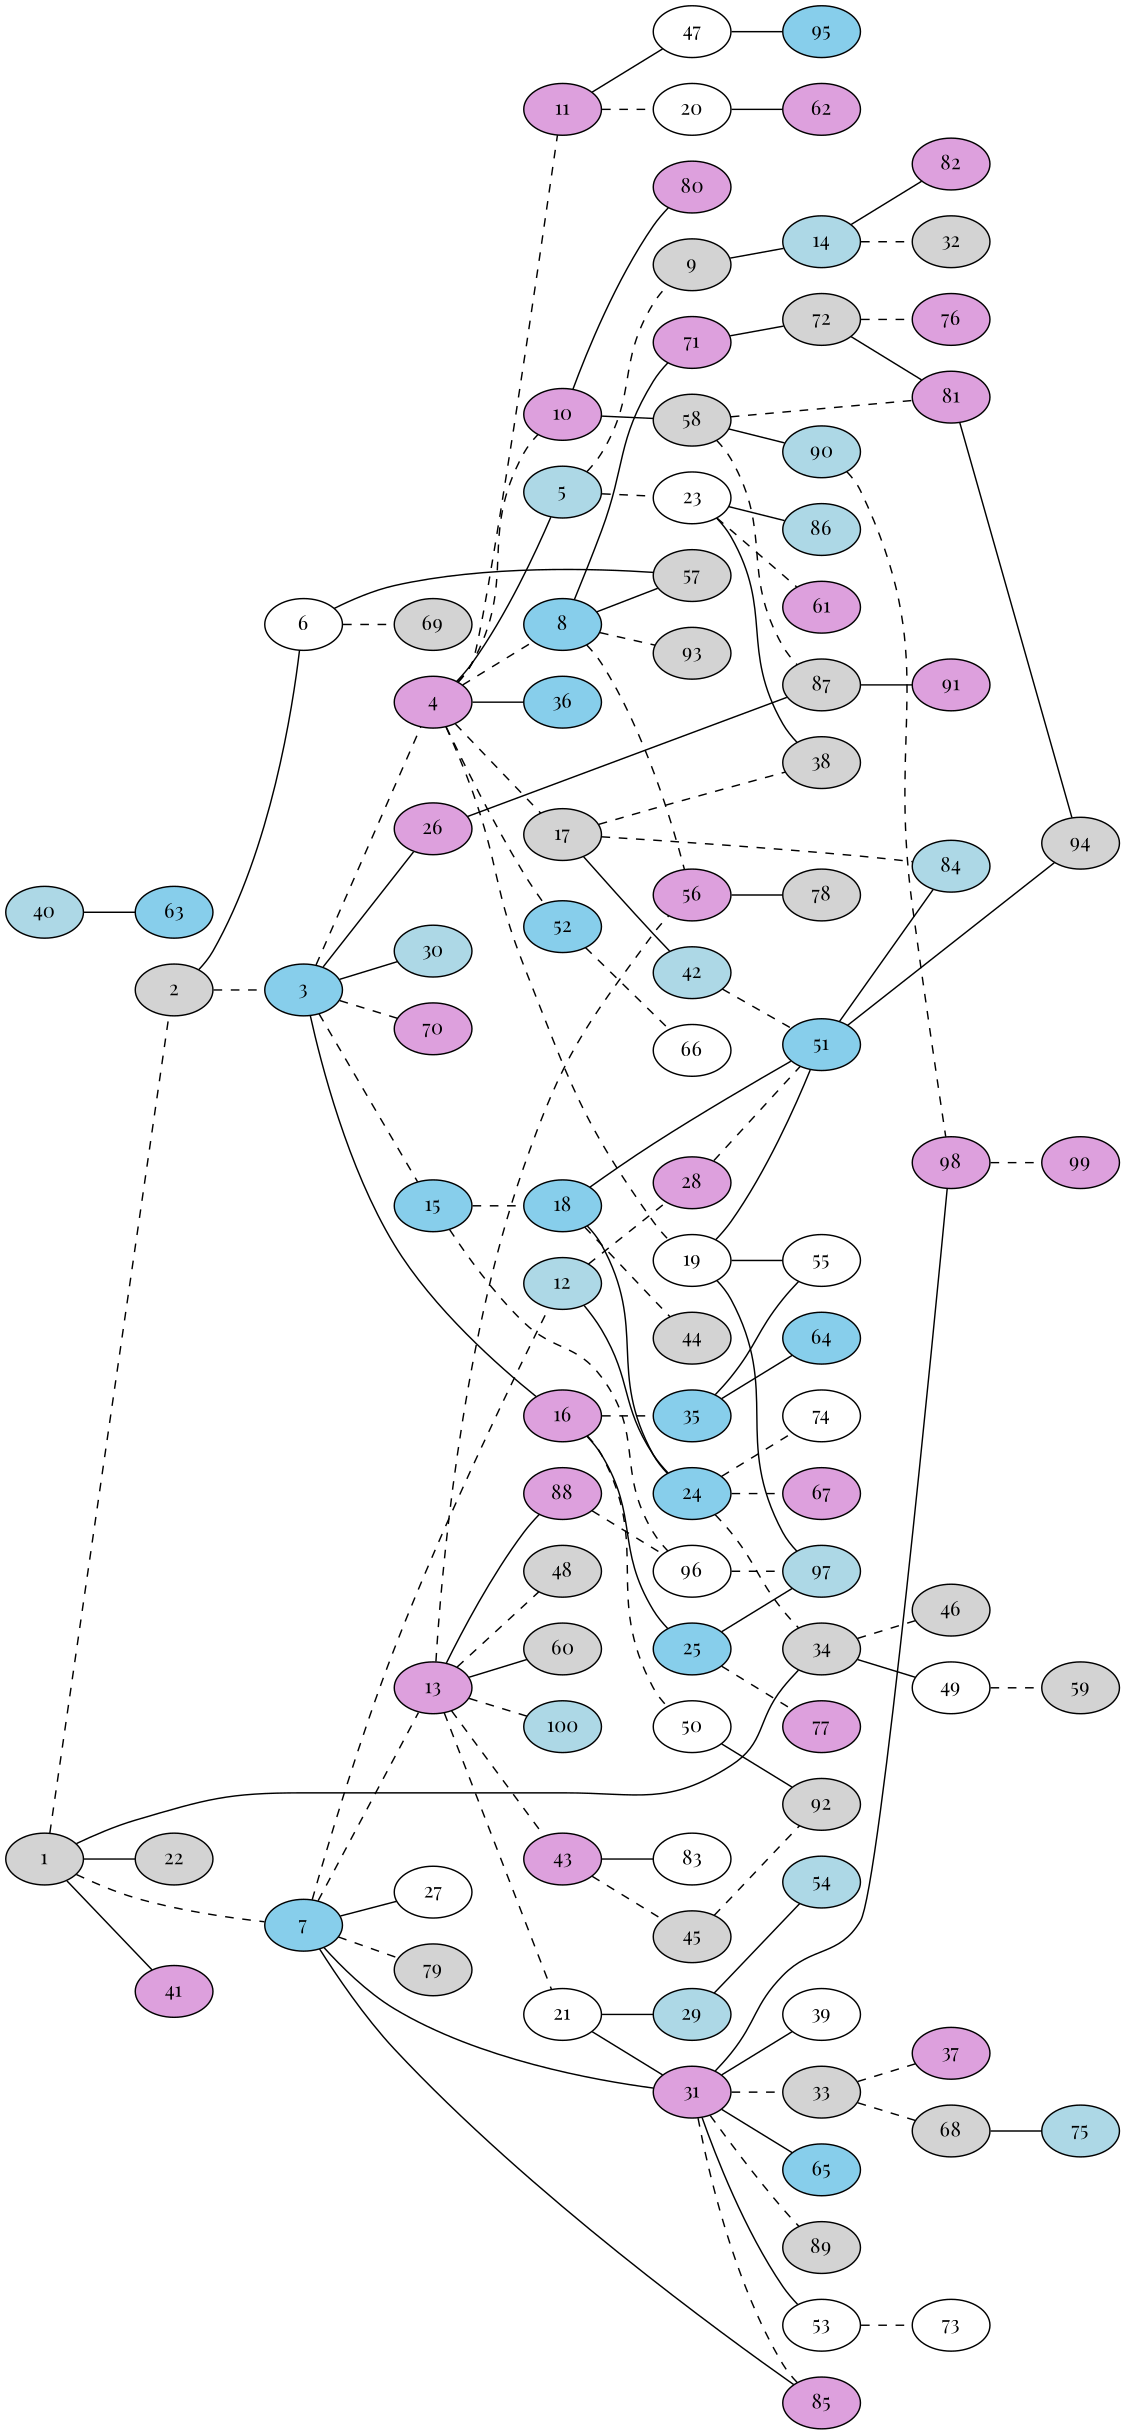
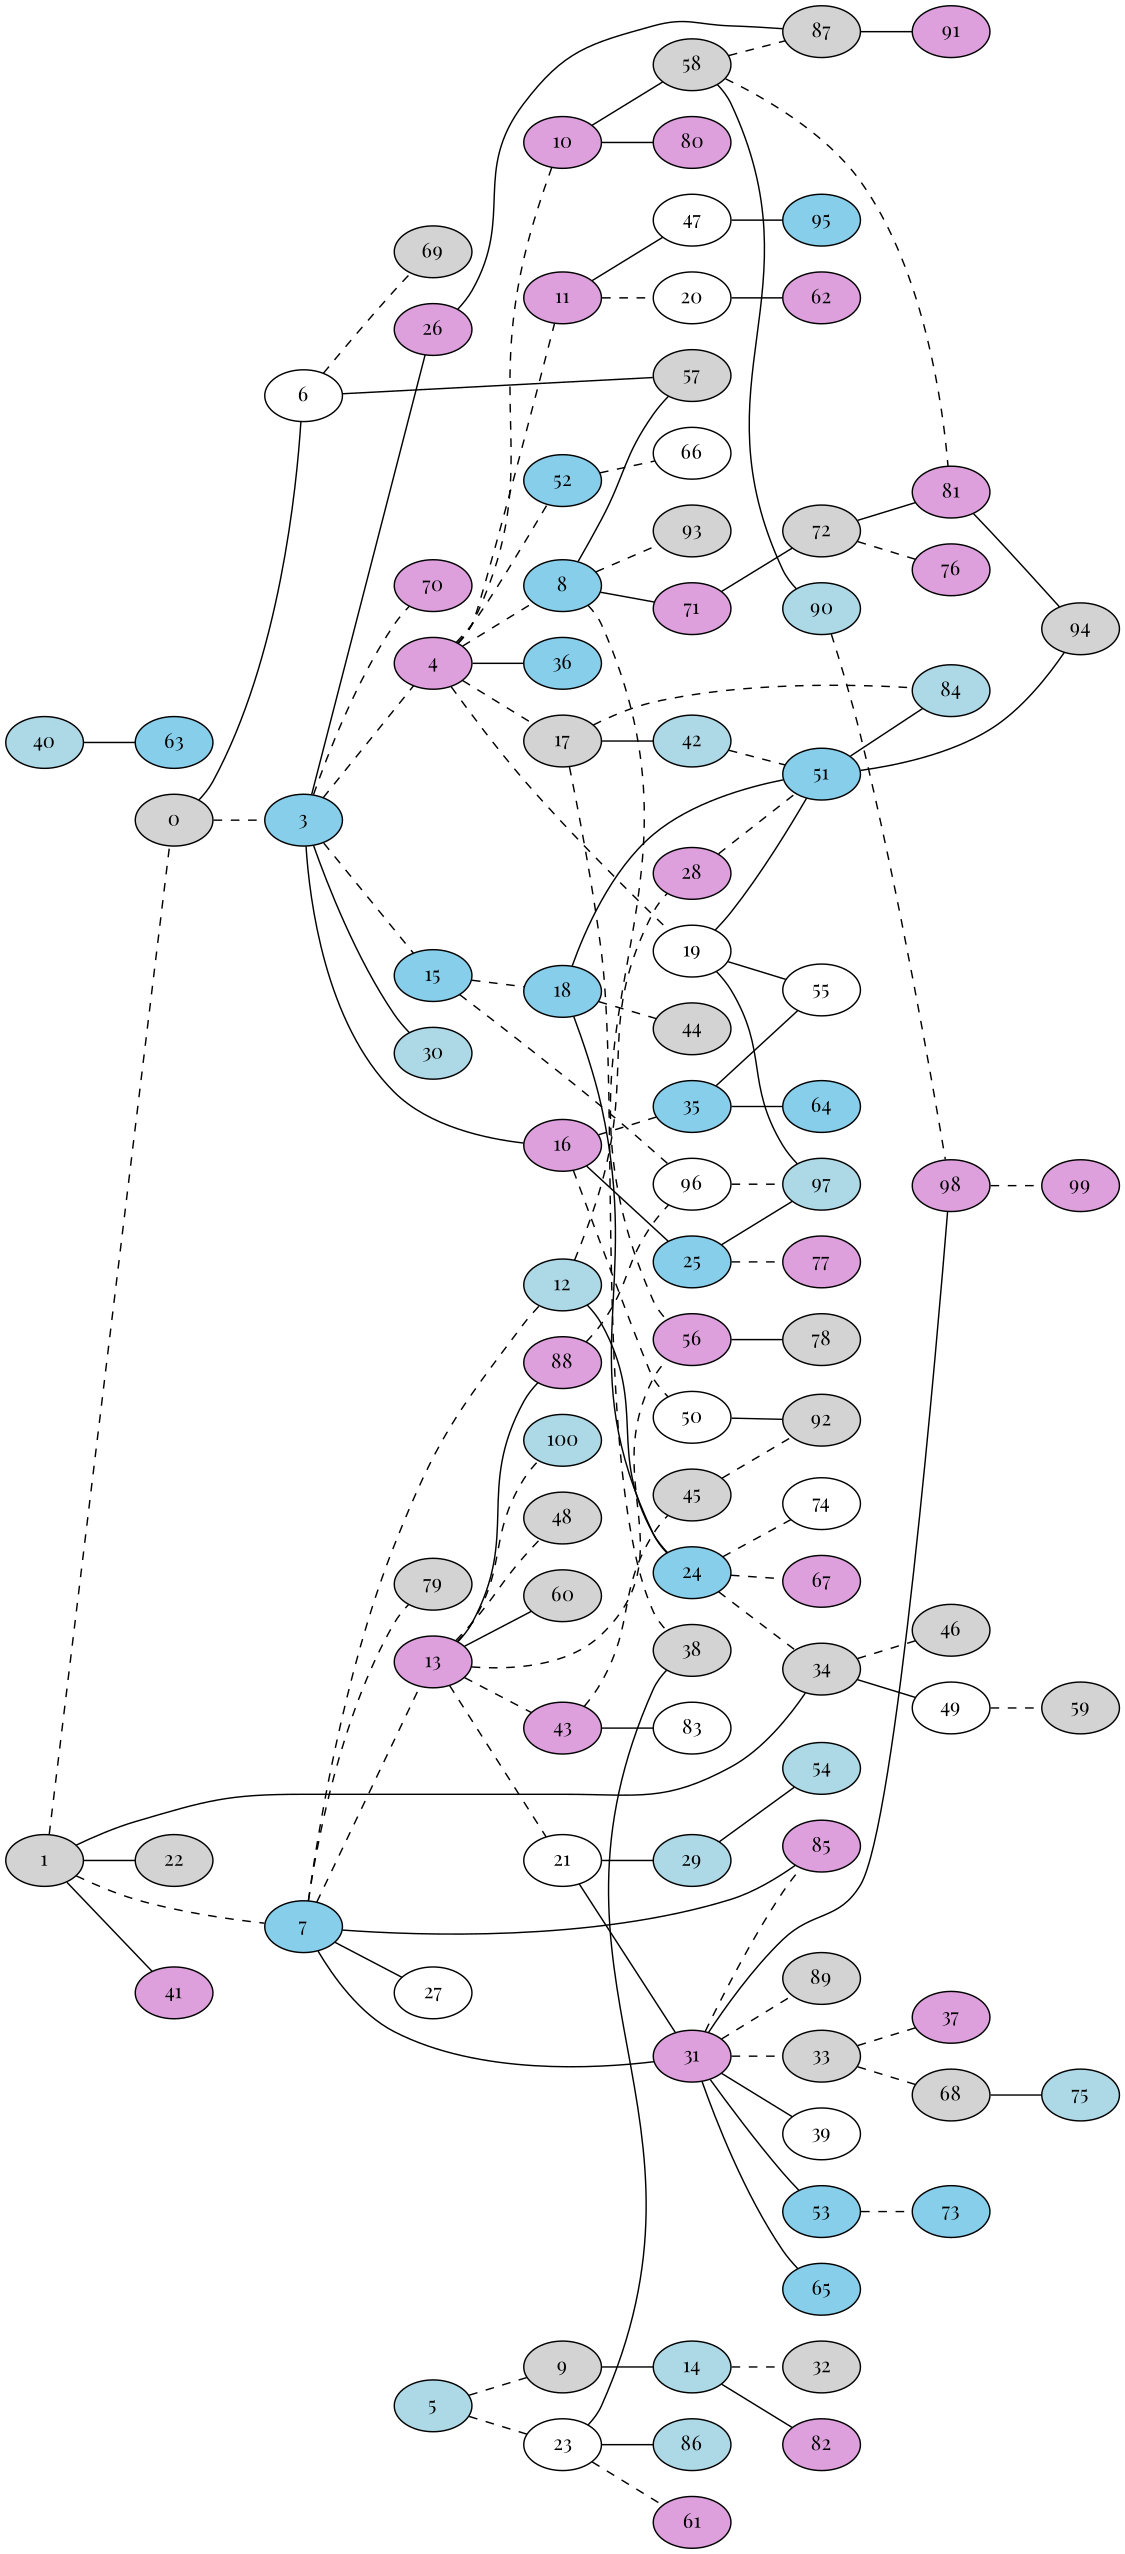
(509, 603) -> none
(174, 990) -> (174, 820)
(822, 2325) -> (822, 2212)
(951, 2325) -> (951, 2212)
